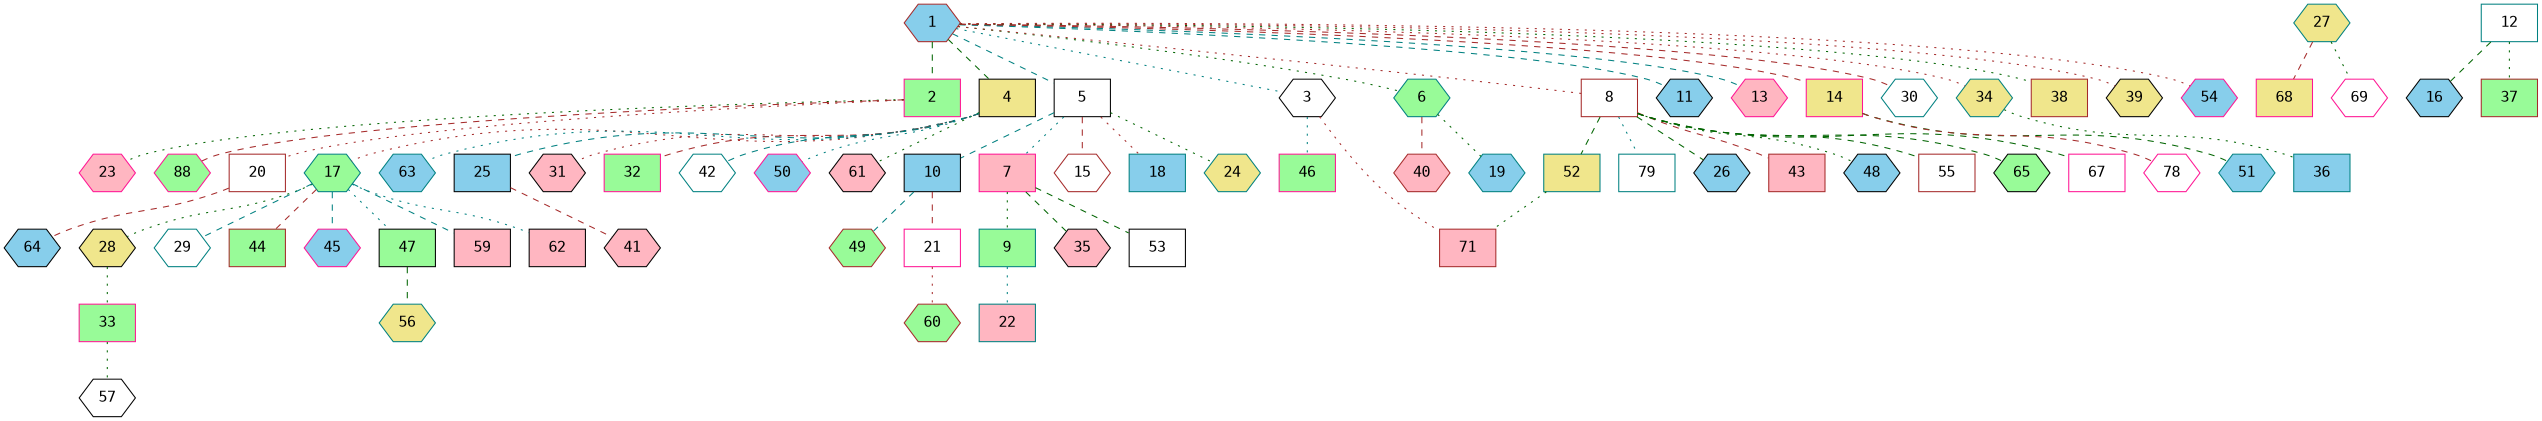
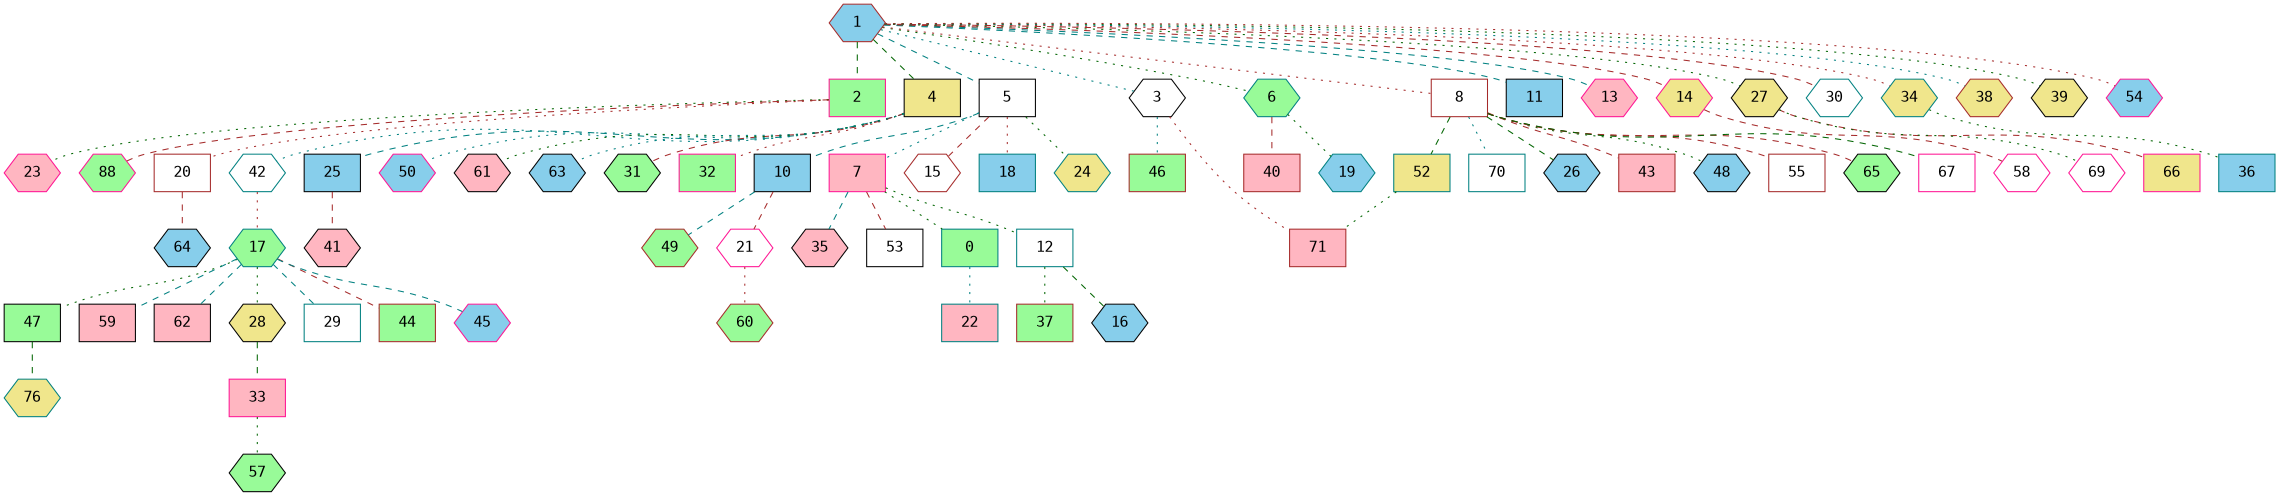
(2322, 23) -> (1759, 98)
(1539, 32) -> (1464, 32)
(1497, 33) -> (1427, 33)
none -> (1314, 38)
(1684, 98) -> (1534, 98)
(1834, 98) -> (1684, 98)
(2059, 98) -> (1984, 98)
(2284, 98) -> (2172, 173)
(538, 130) -> (257, 211)
(777, 135) -> (778, 136)
(820, 135) -> (781, 143)
(1778, 135) -> (1628, 135)
(1821, 135) -> (1671, 135)
(853, 136) -> (463, 130)
(407, 173) -> (557, 173)
(557, 173) -> (632, 173)
(1307, 173) -> (1157, 173)
(1422, 173) -> (1272, 173)
(1647, 173) -> (1497, 173)
(2172, 173) -> (2022, 173)
(2247, 173) -> none
(369, 209) -> (149, 285)
(440, 210) -> (221, 284)
none -> (951, 210)
(1082, 210) -> (876, 211)
(1046, 212) -> (838, 211)
(182, 248) -> (332, 323)
(932, 248) -> (745, 248)
(1007, 248) -> (970, 248)
(107, 286) -> (257, 361)
(107, 323) -> (257, 398)
(407, 323) -> (32, 398)
(107, 398) -> (257, 473)
